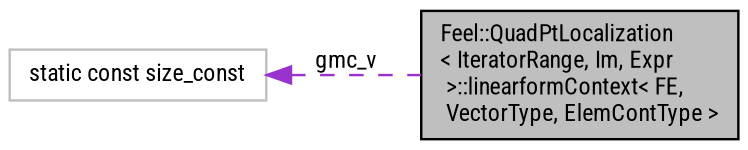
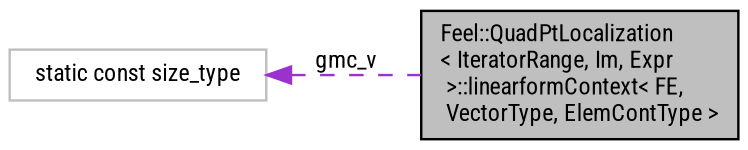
(138, 75) -> (138, 75)
